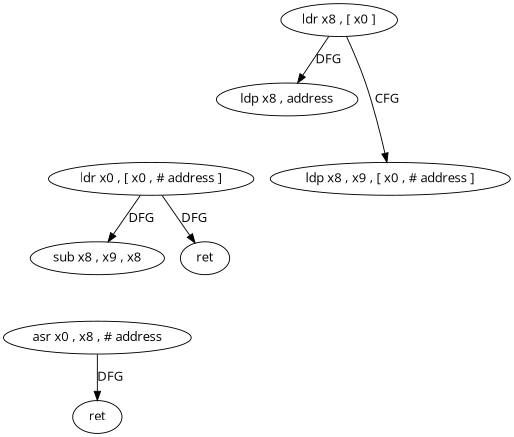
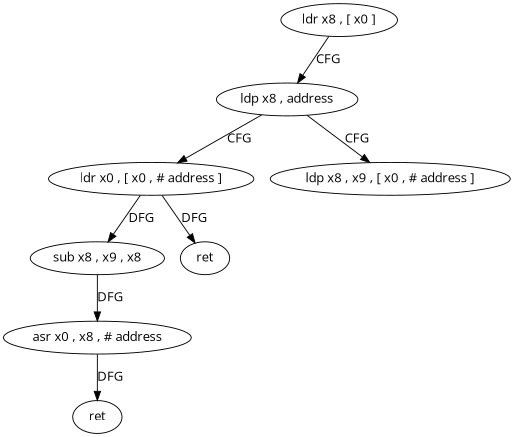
(329, 60) -> (329, 60)
(369, 94) -> (335, 136)
none -> (224, 137)
none -> (97, 293)
